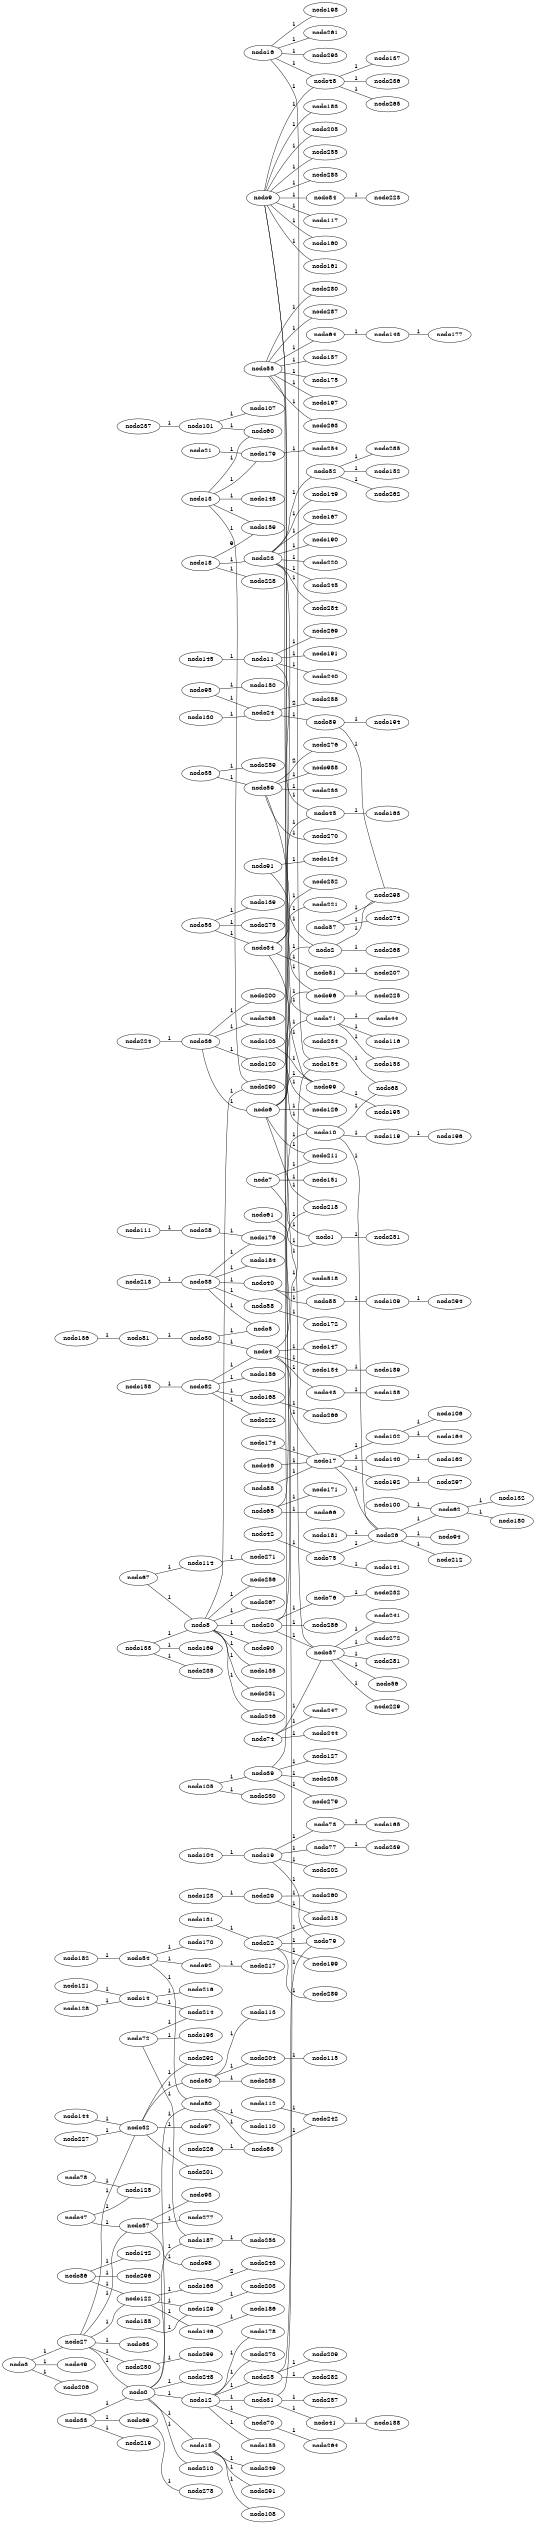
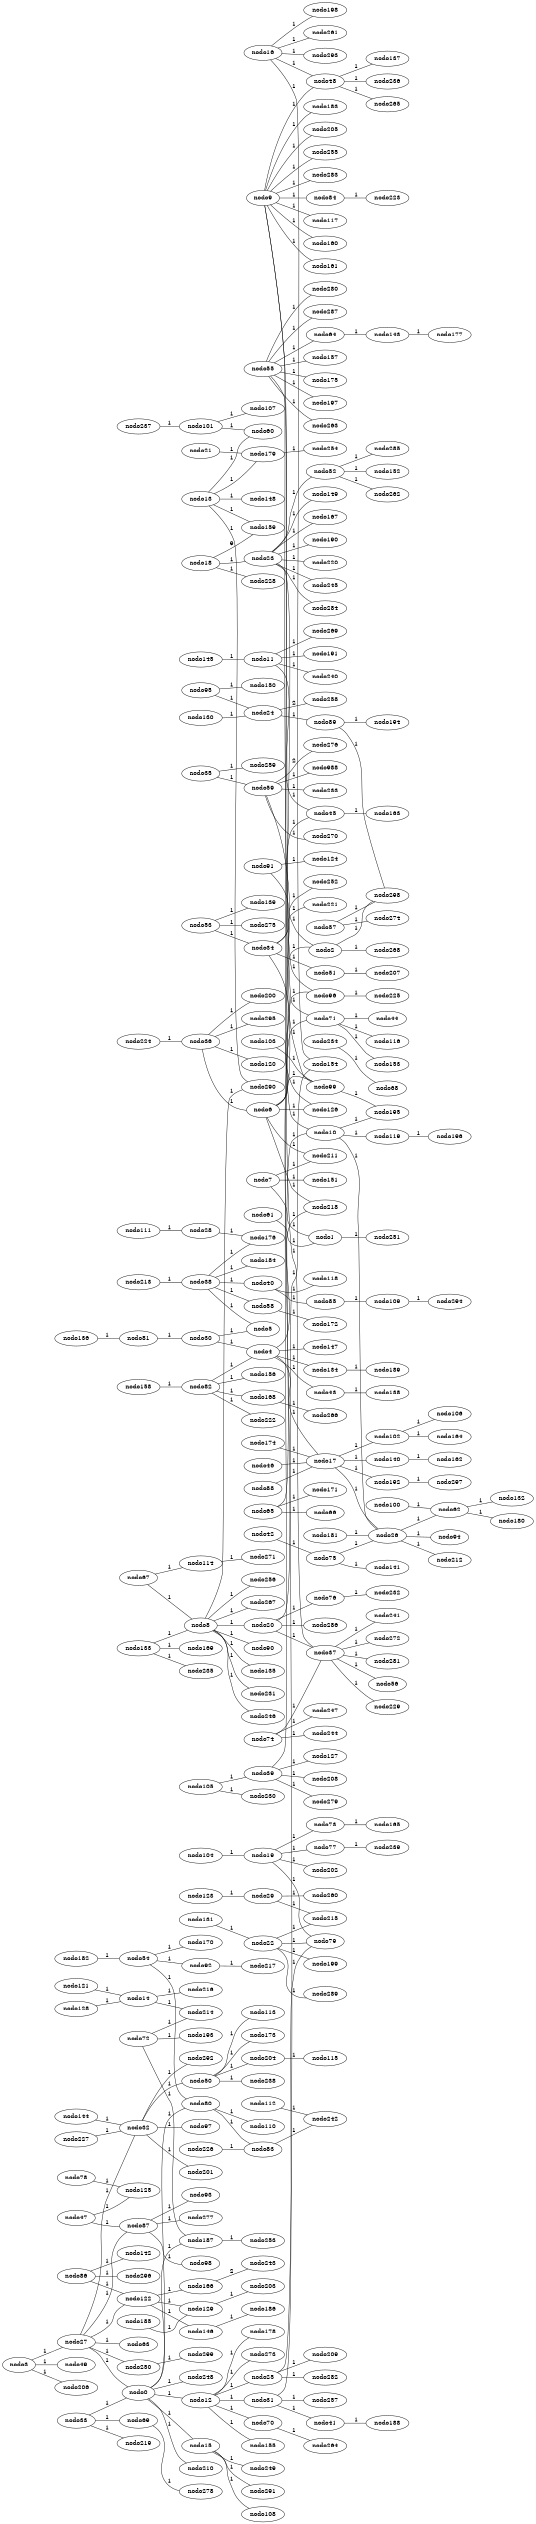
(357, 1111) -> (356, 1123)
(325, 1279) -> (325, 1279)
none -> (263, 2036)
